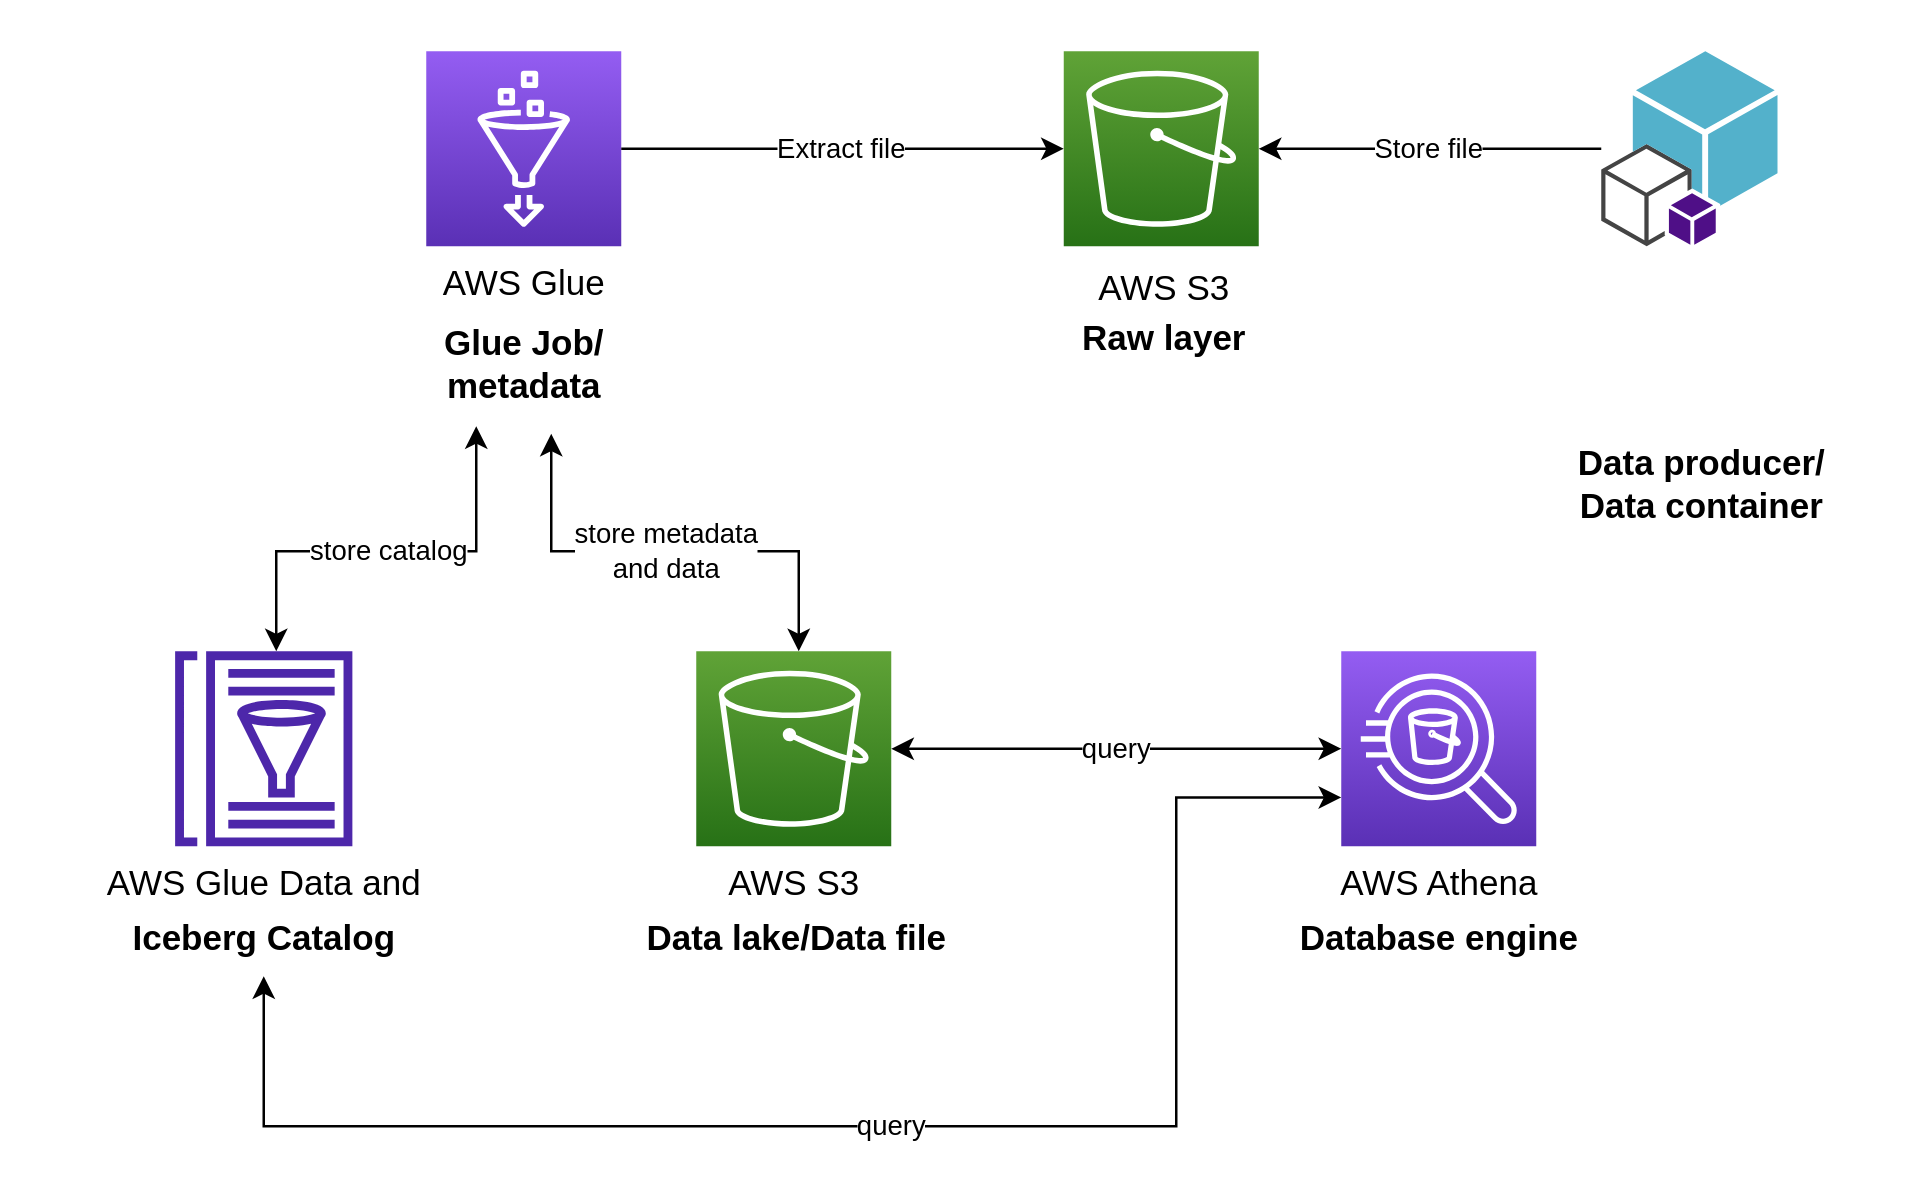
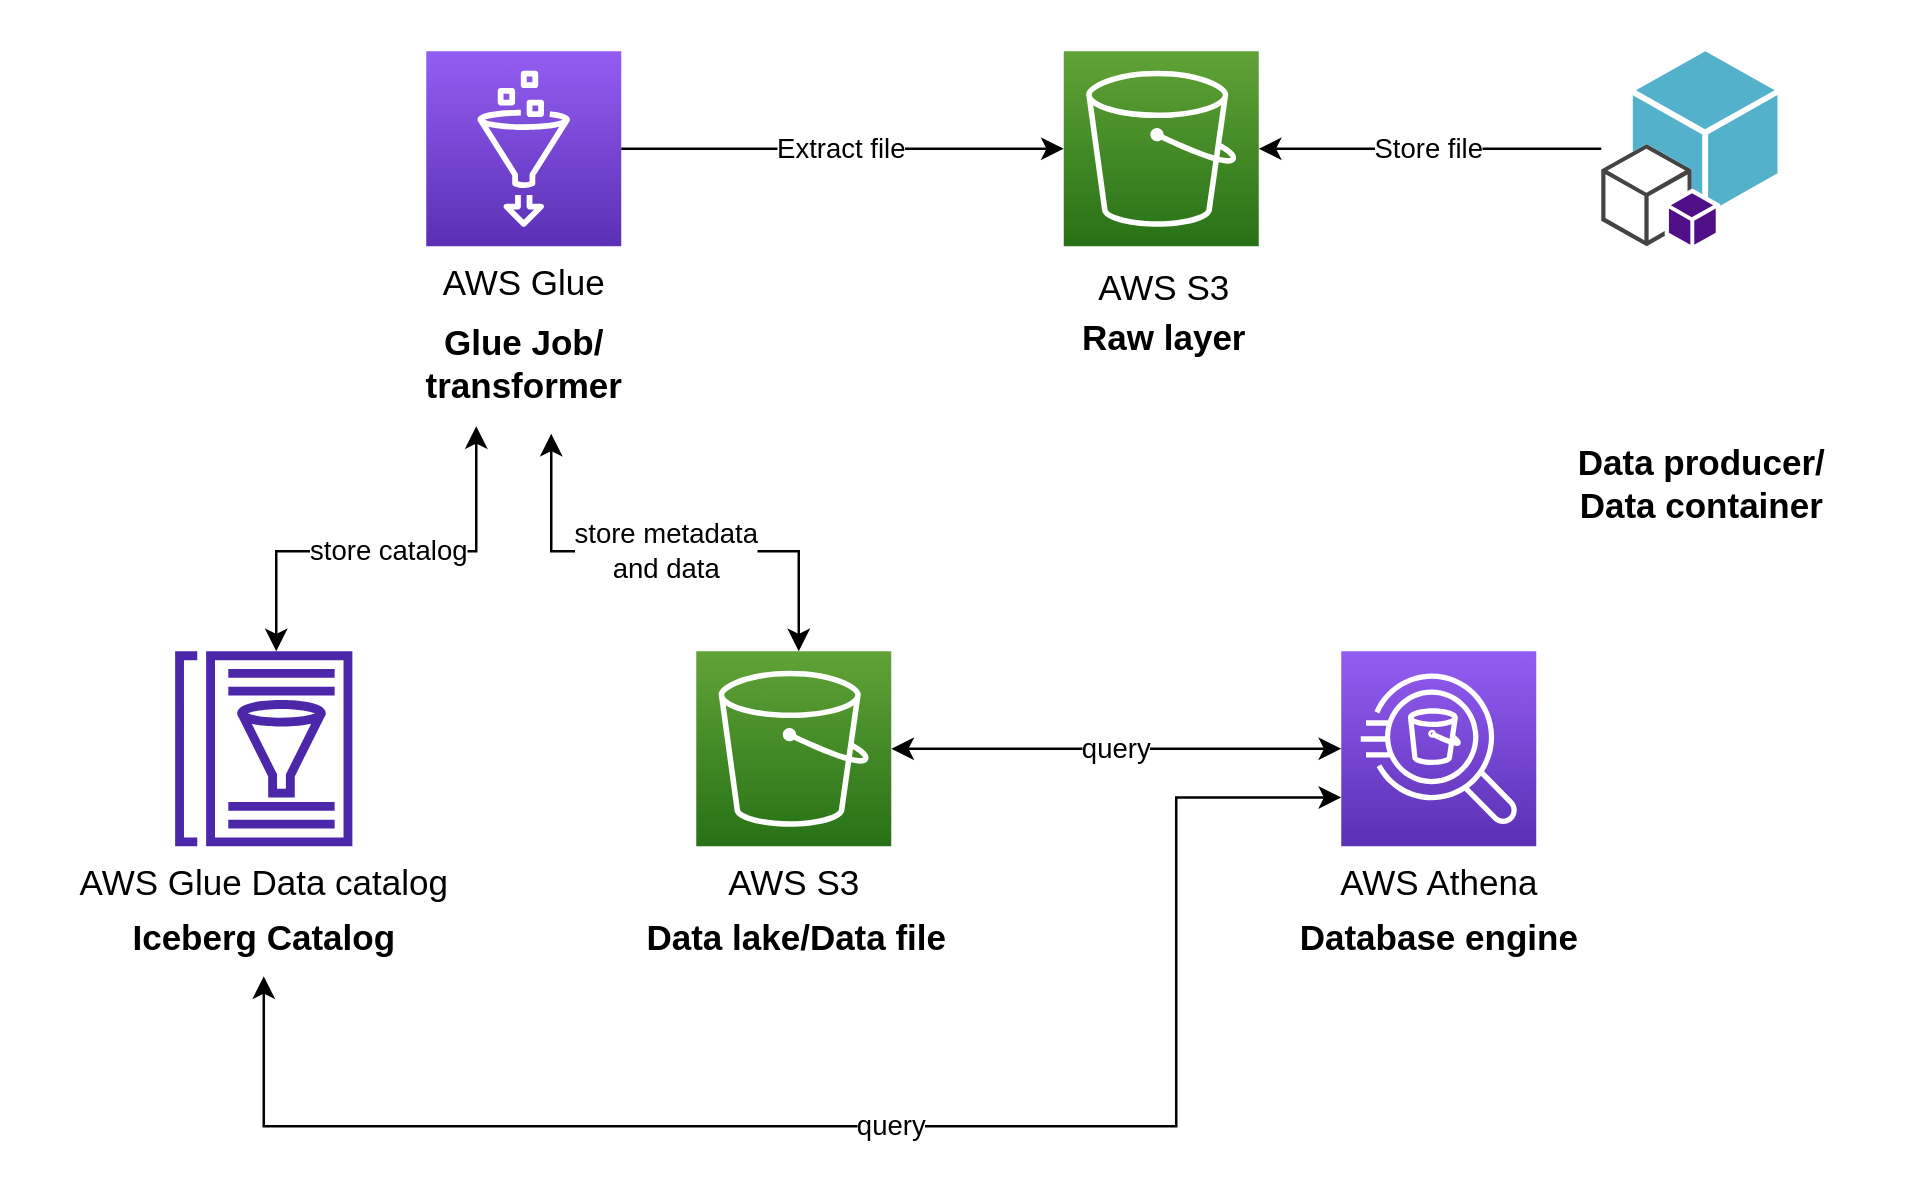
(525, 364) -> (525, 364)
(265, 884) -> (265, 884)
